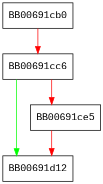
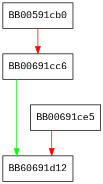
(38, 16) -> (38, 16)
(52, 88) -> none
(38, 169) -> (38, 169)
